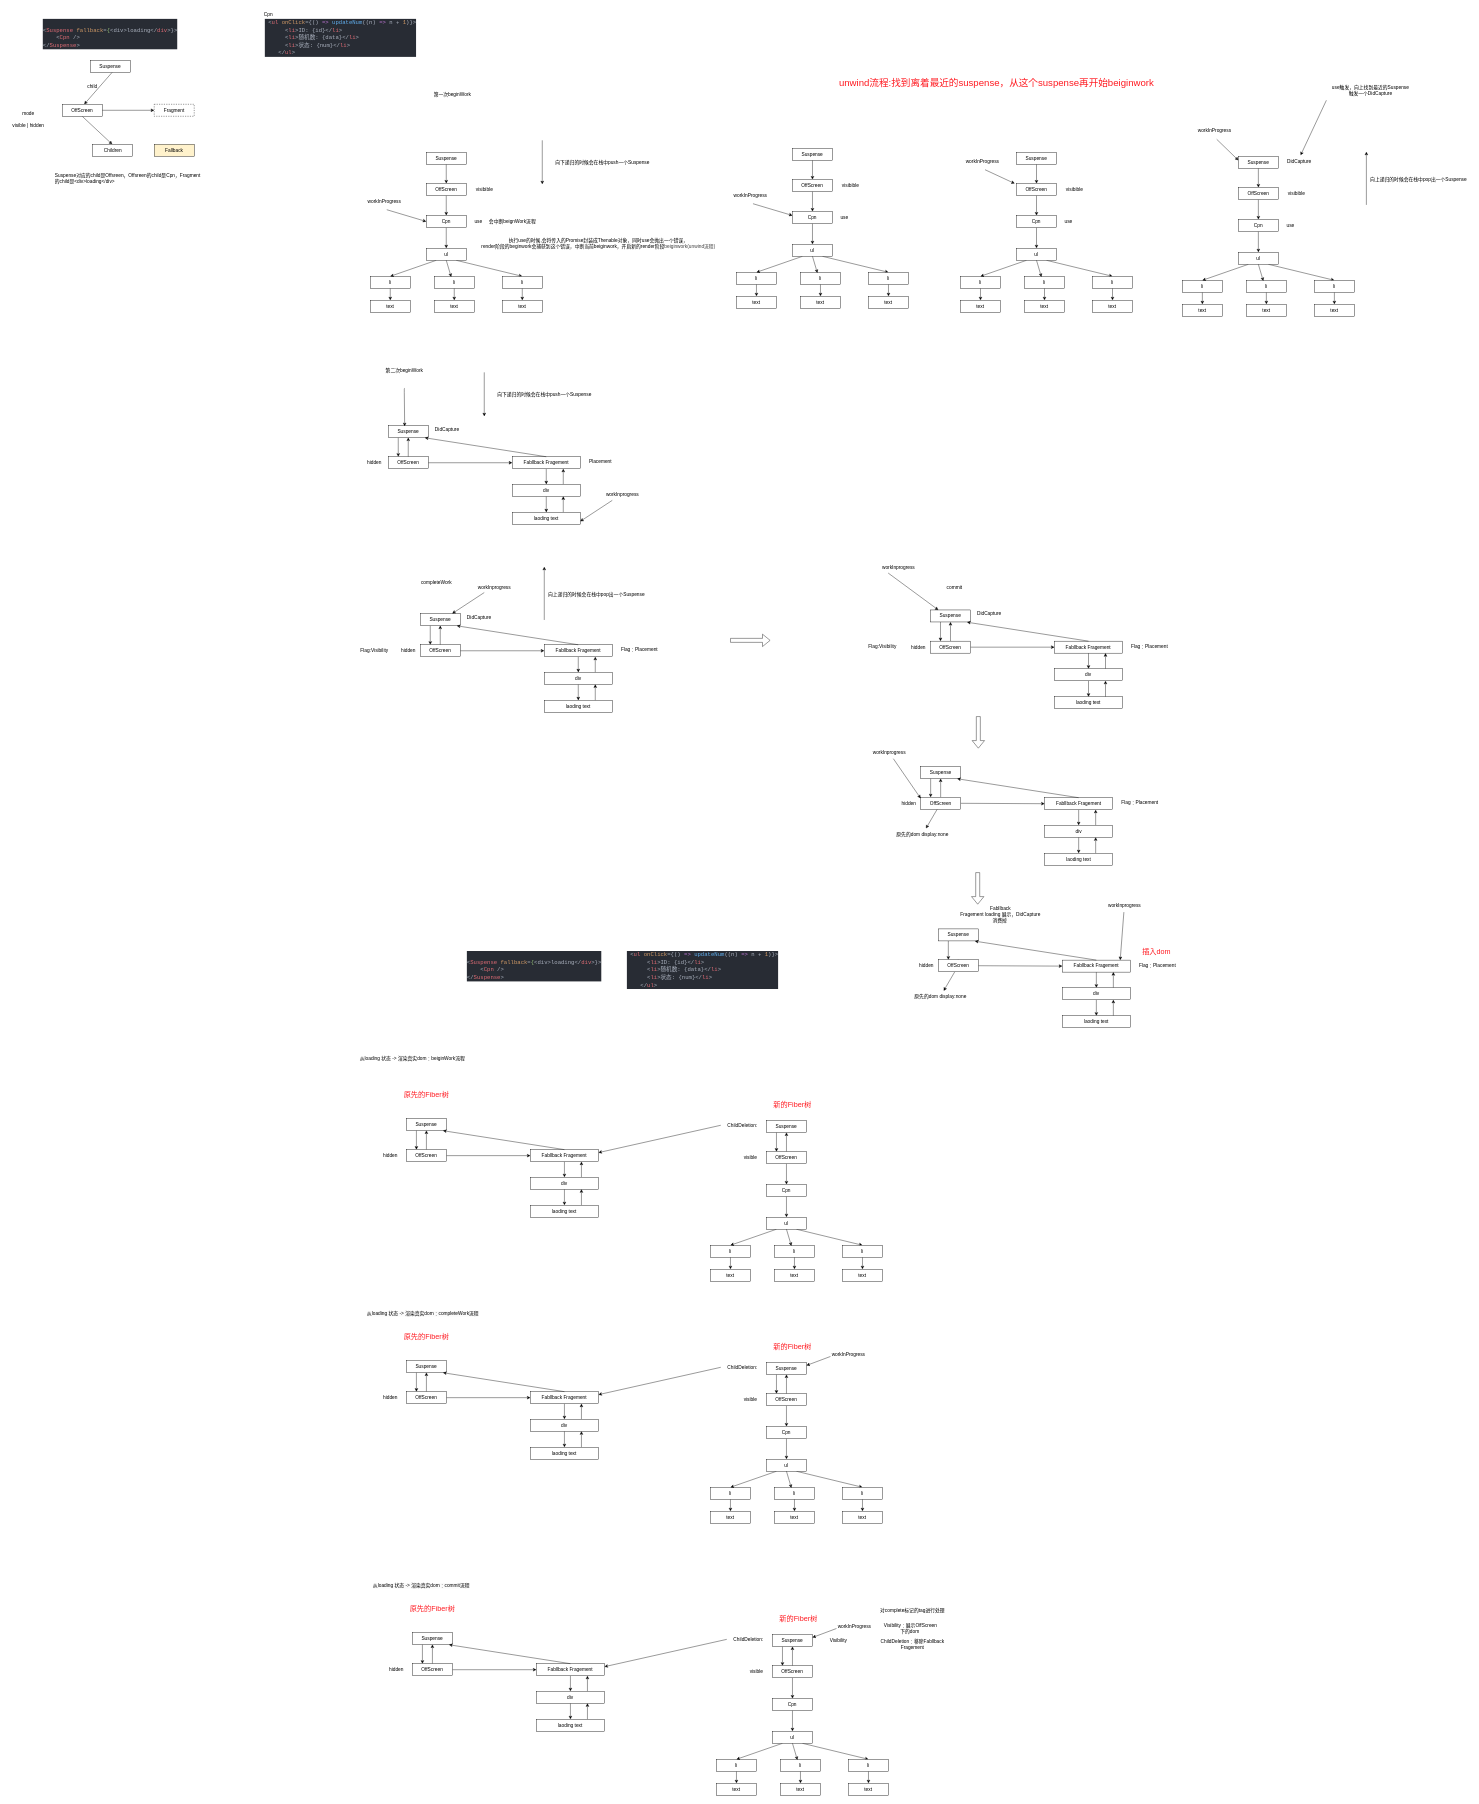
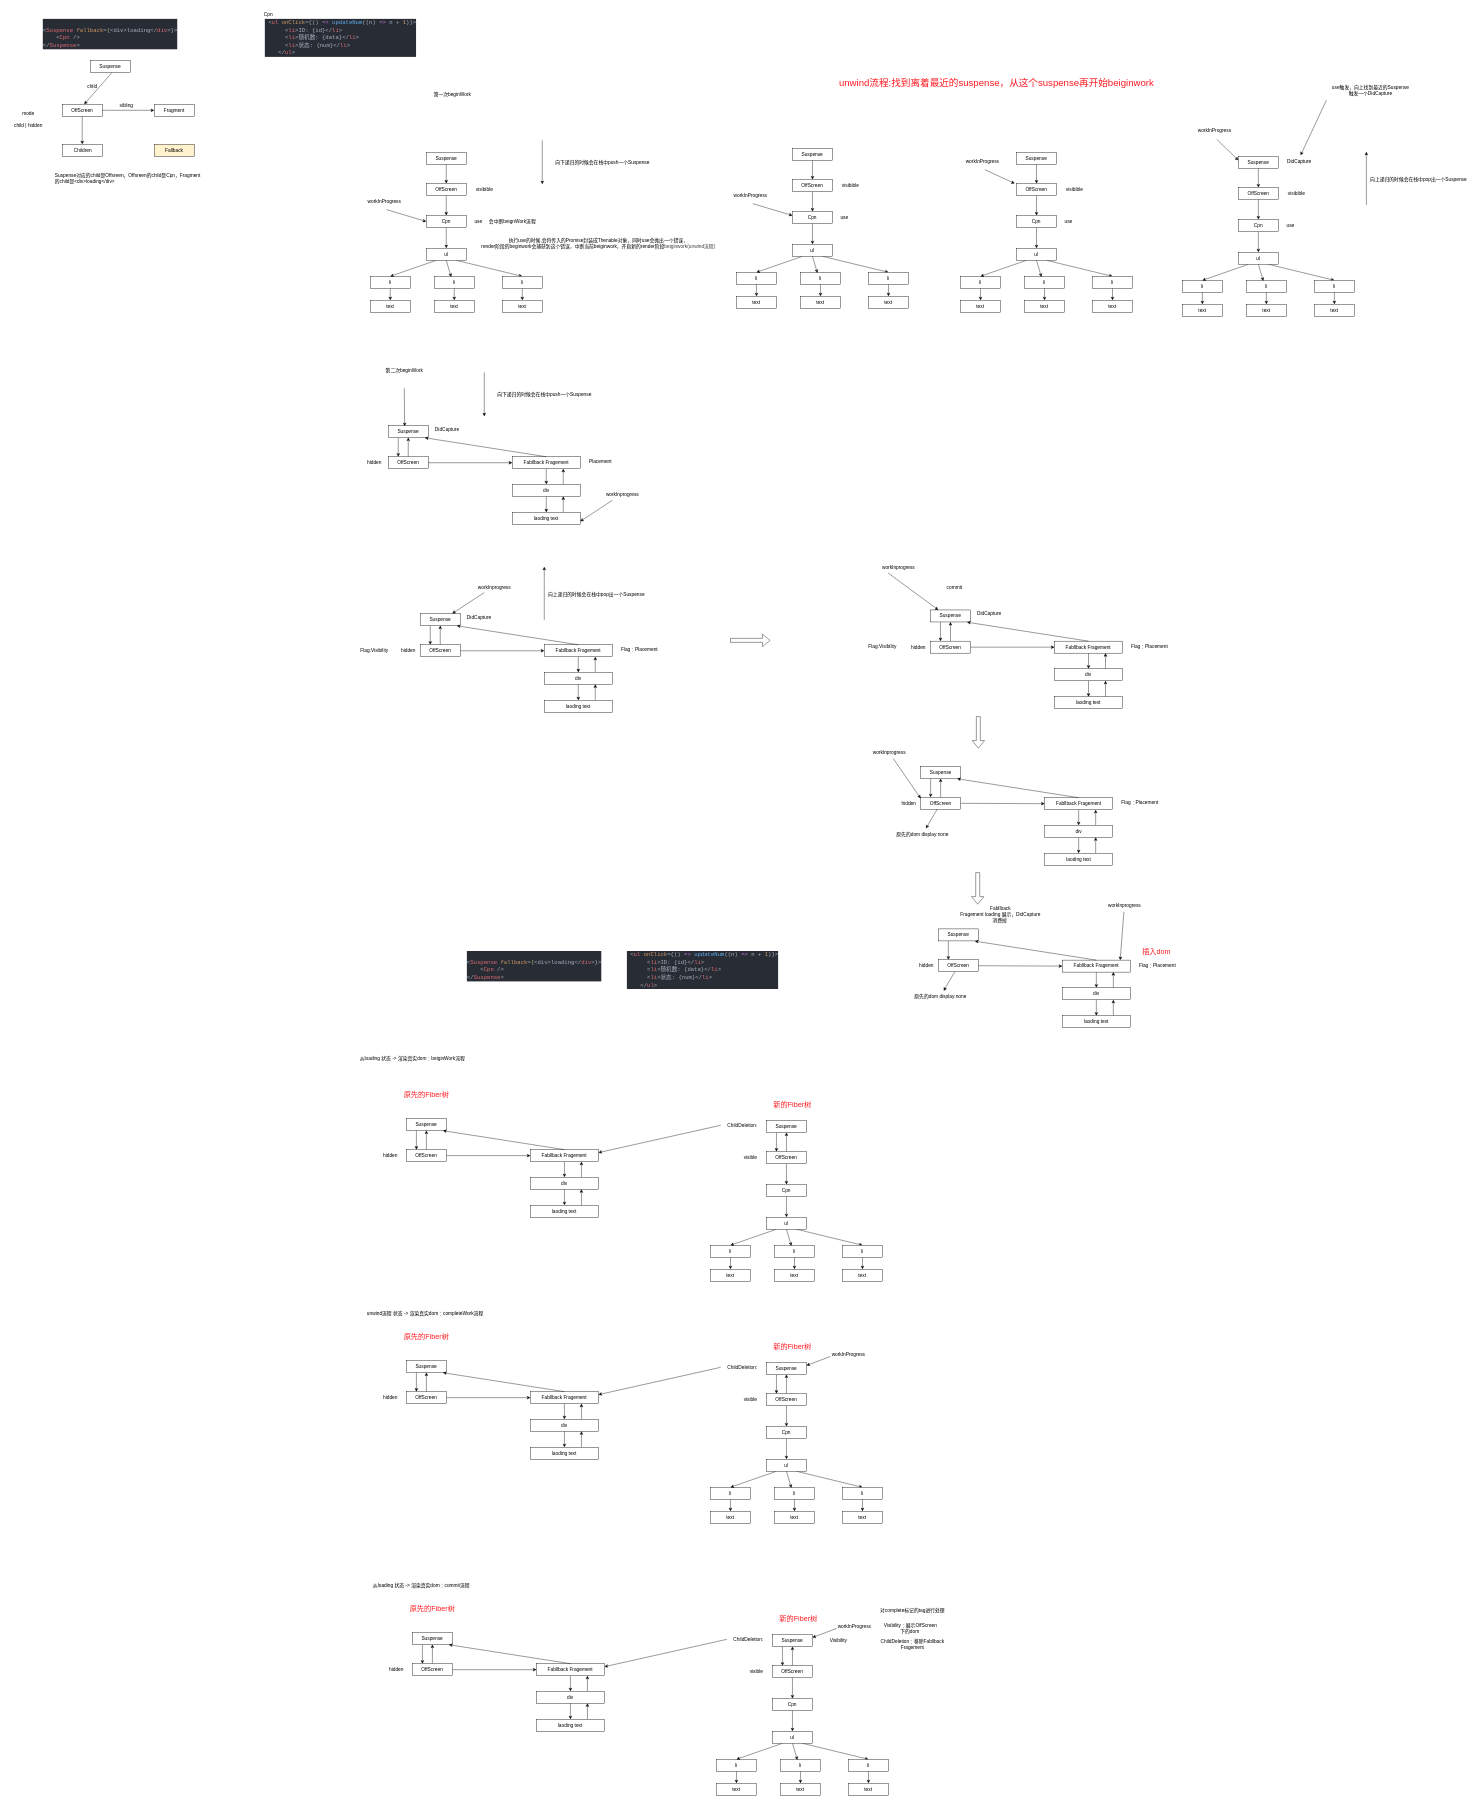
none -> (126, 105)
(174, 110) -> (174, 110)
(28, 125) -> (28, 125)
(112, 150) -> (82, 150)
(436, 582) -> none
(424, 1314) -> (425, 1314)
